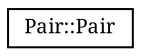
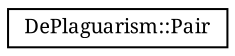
(70, 28) -> (118, 28)
